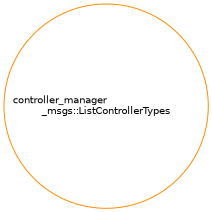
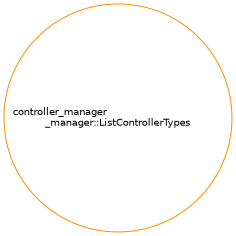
(106, 106) -> (118, 118)
